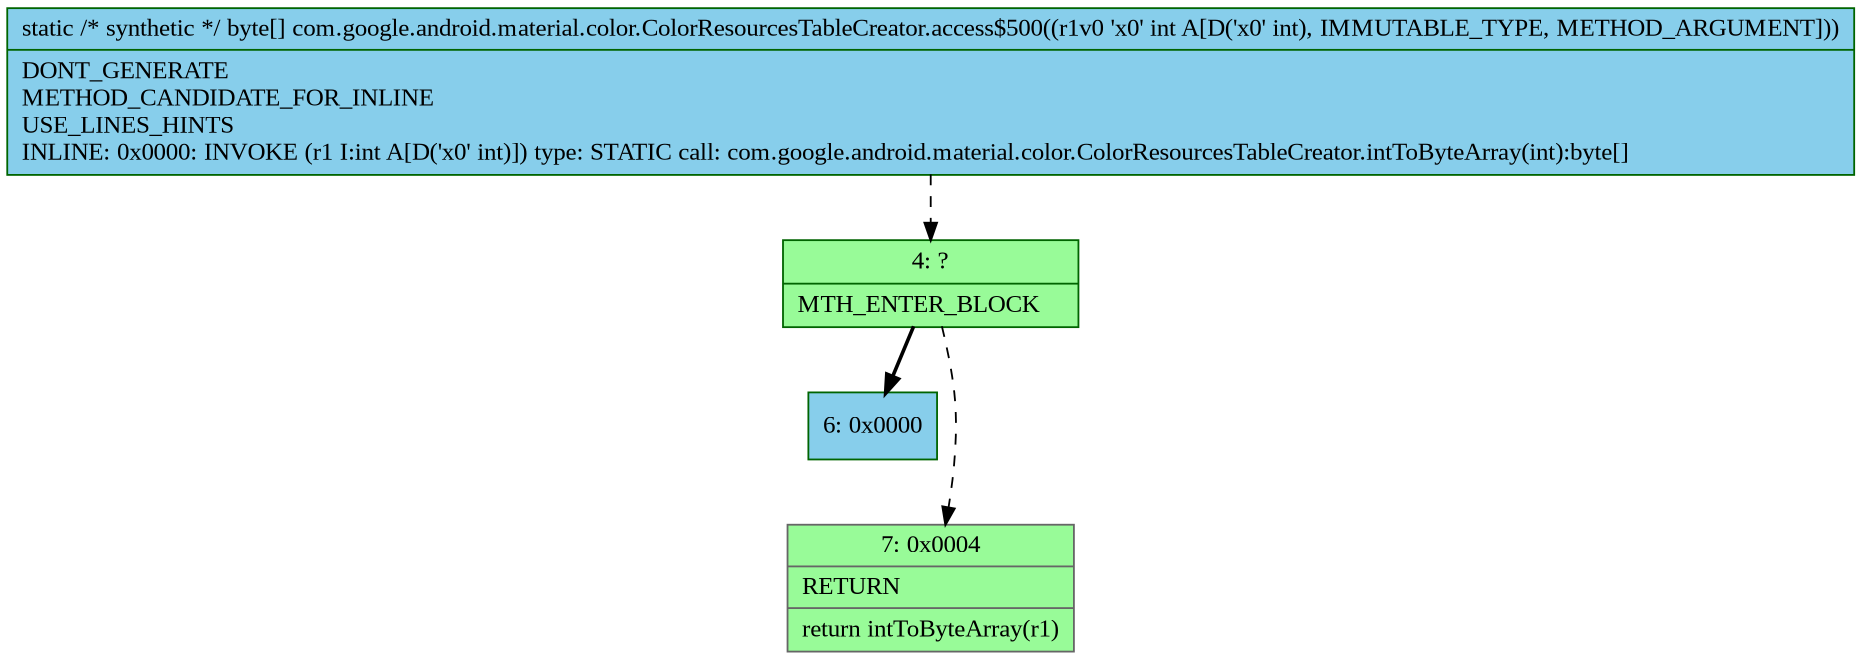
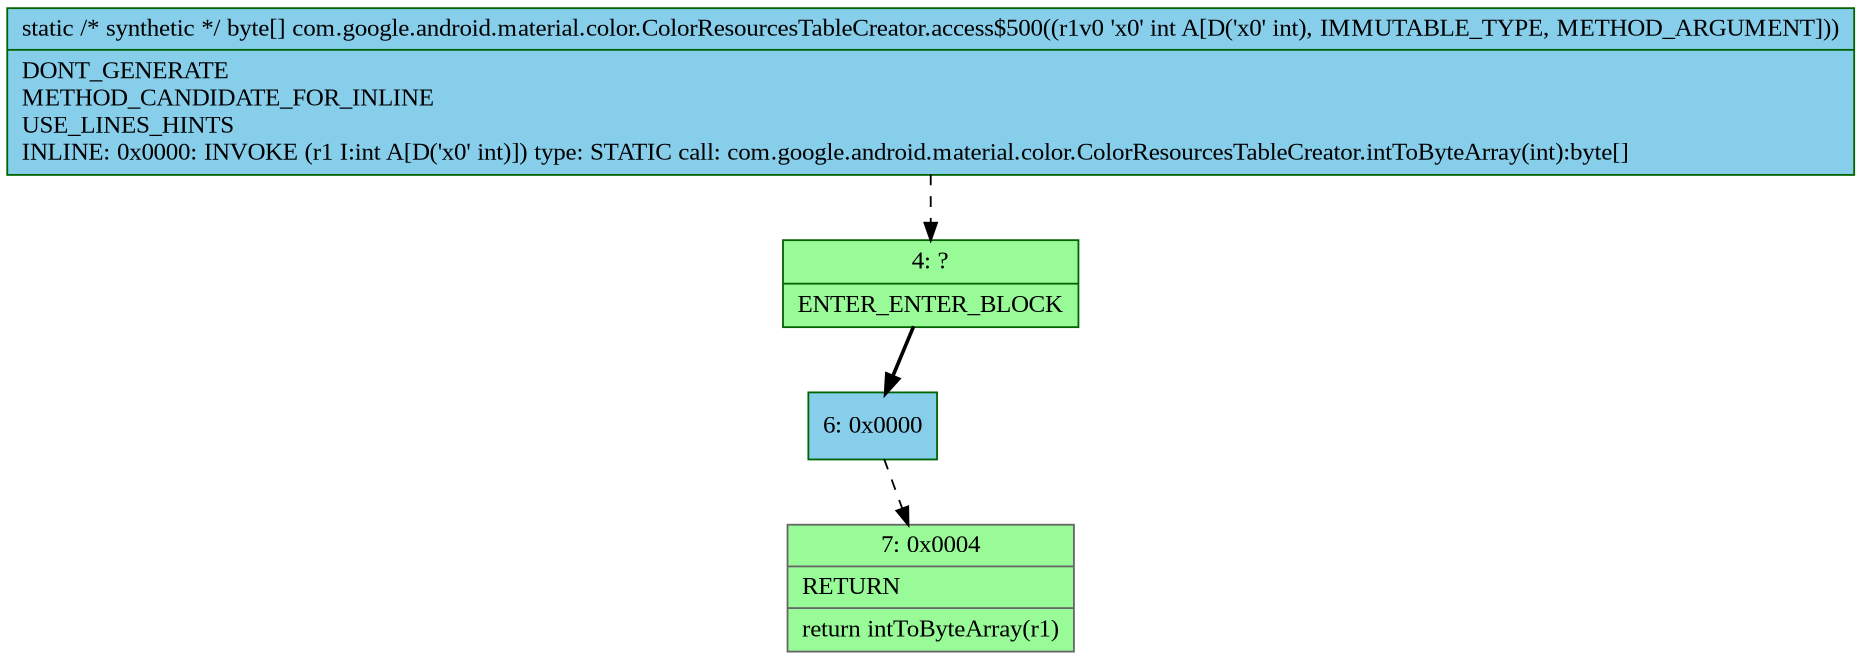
(919, 304) -> (931, 304)
(956, 416) -> (893, 484)
